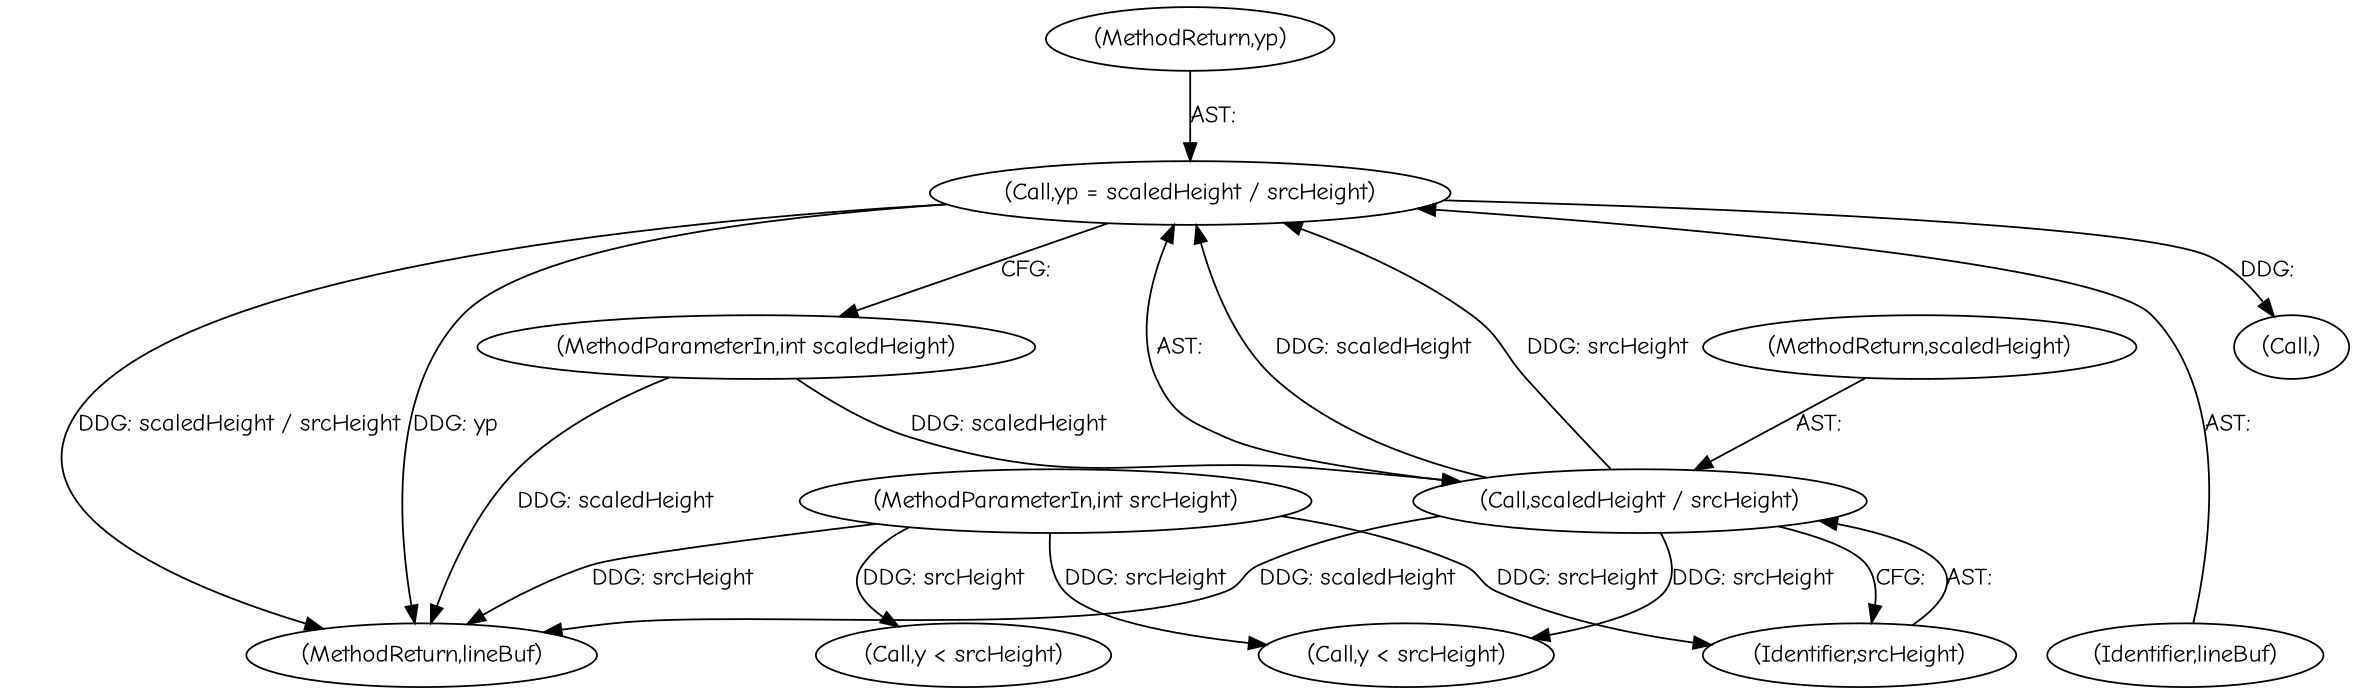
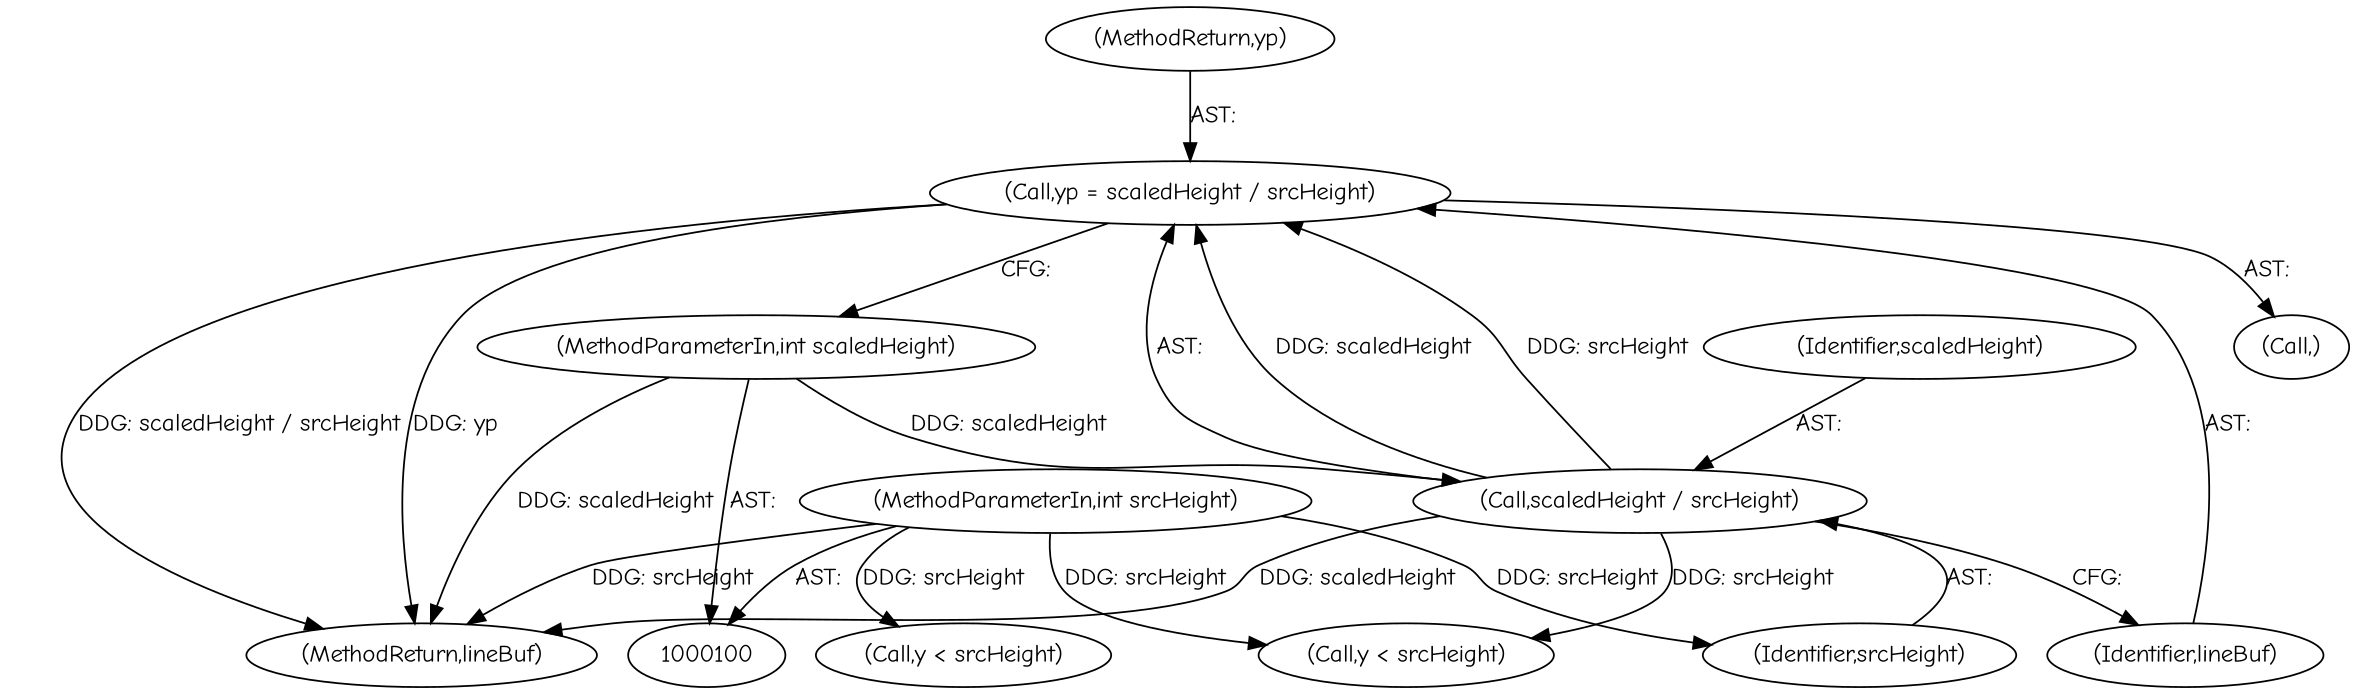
(2271, 270) -> (2271, 270)
(1920, 347) -> (1920, 347)
(1845, 549) -> (1973, 554)
none -> (707, 655)
